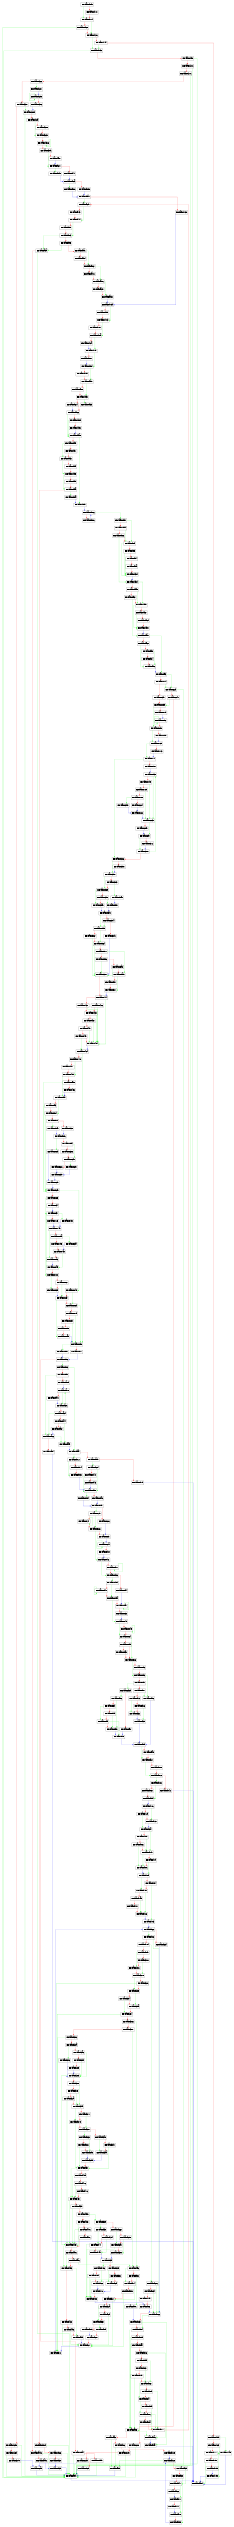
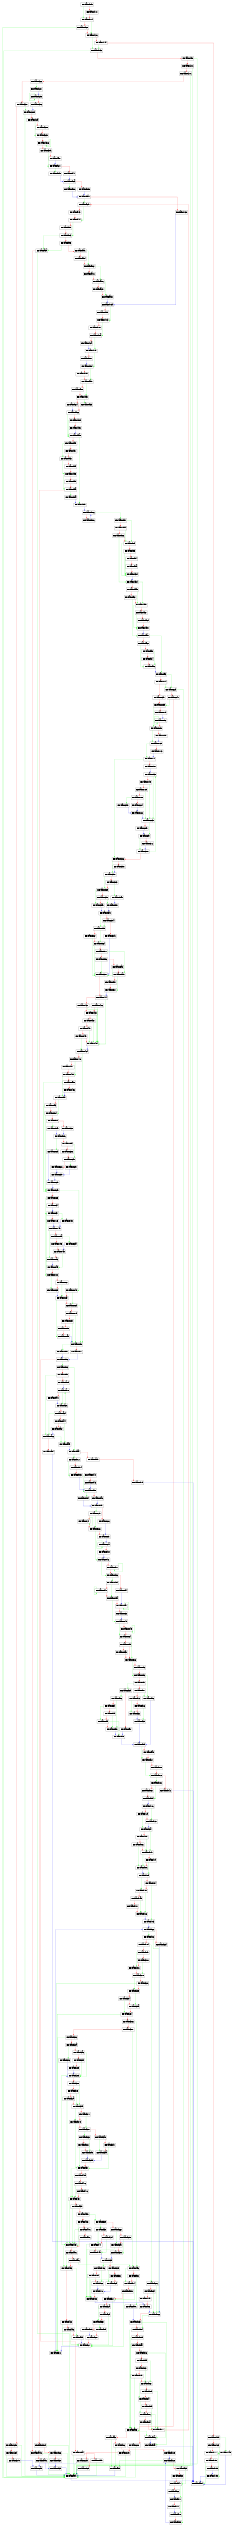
(93, 1467) -> none
